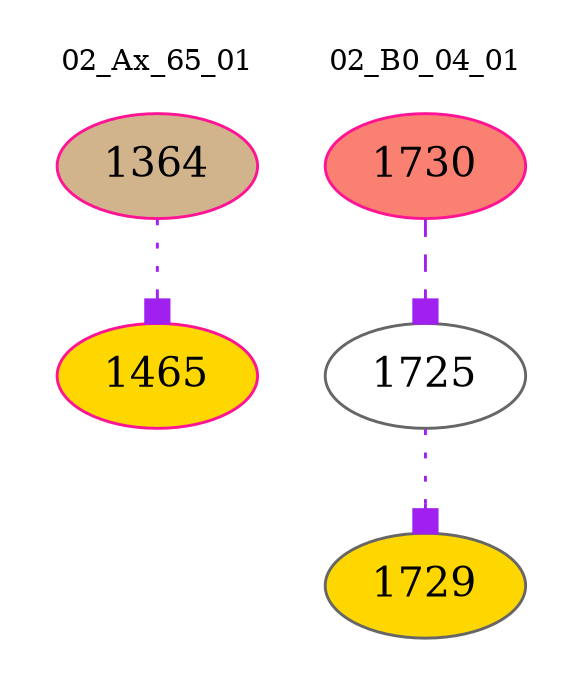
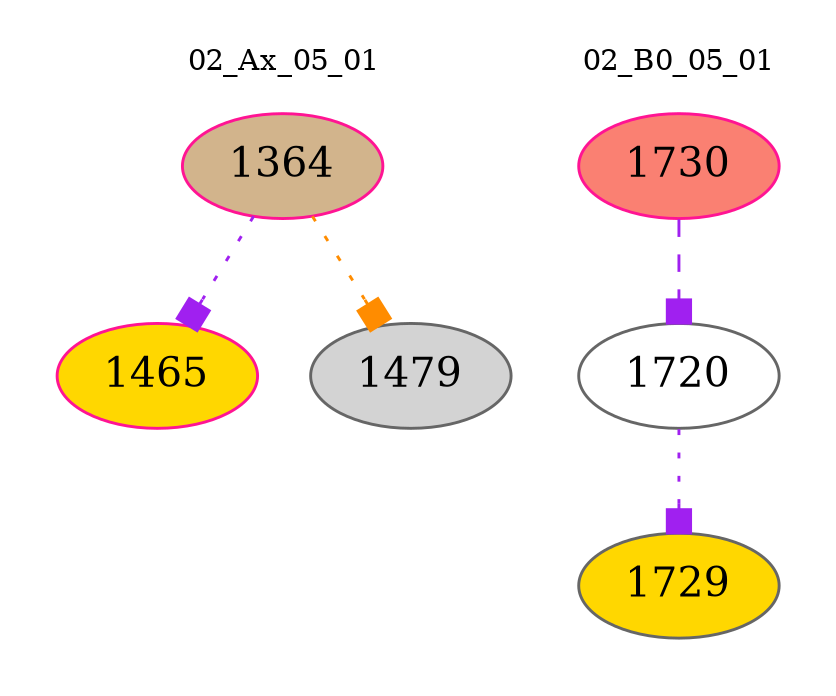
(157, 63) -> (284, 63)
(425, 63) -> (679, 63)
none -> (411, 376)
(425, 376) -> (679, 376)
